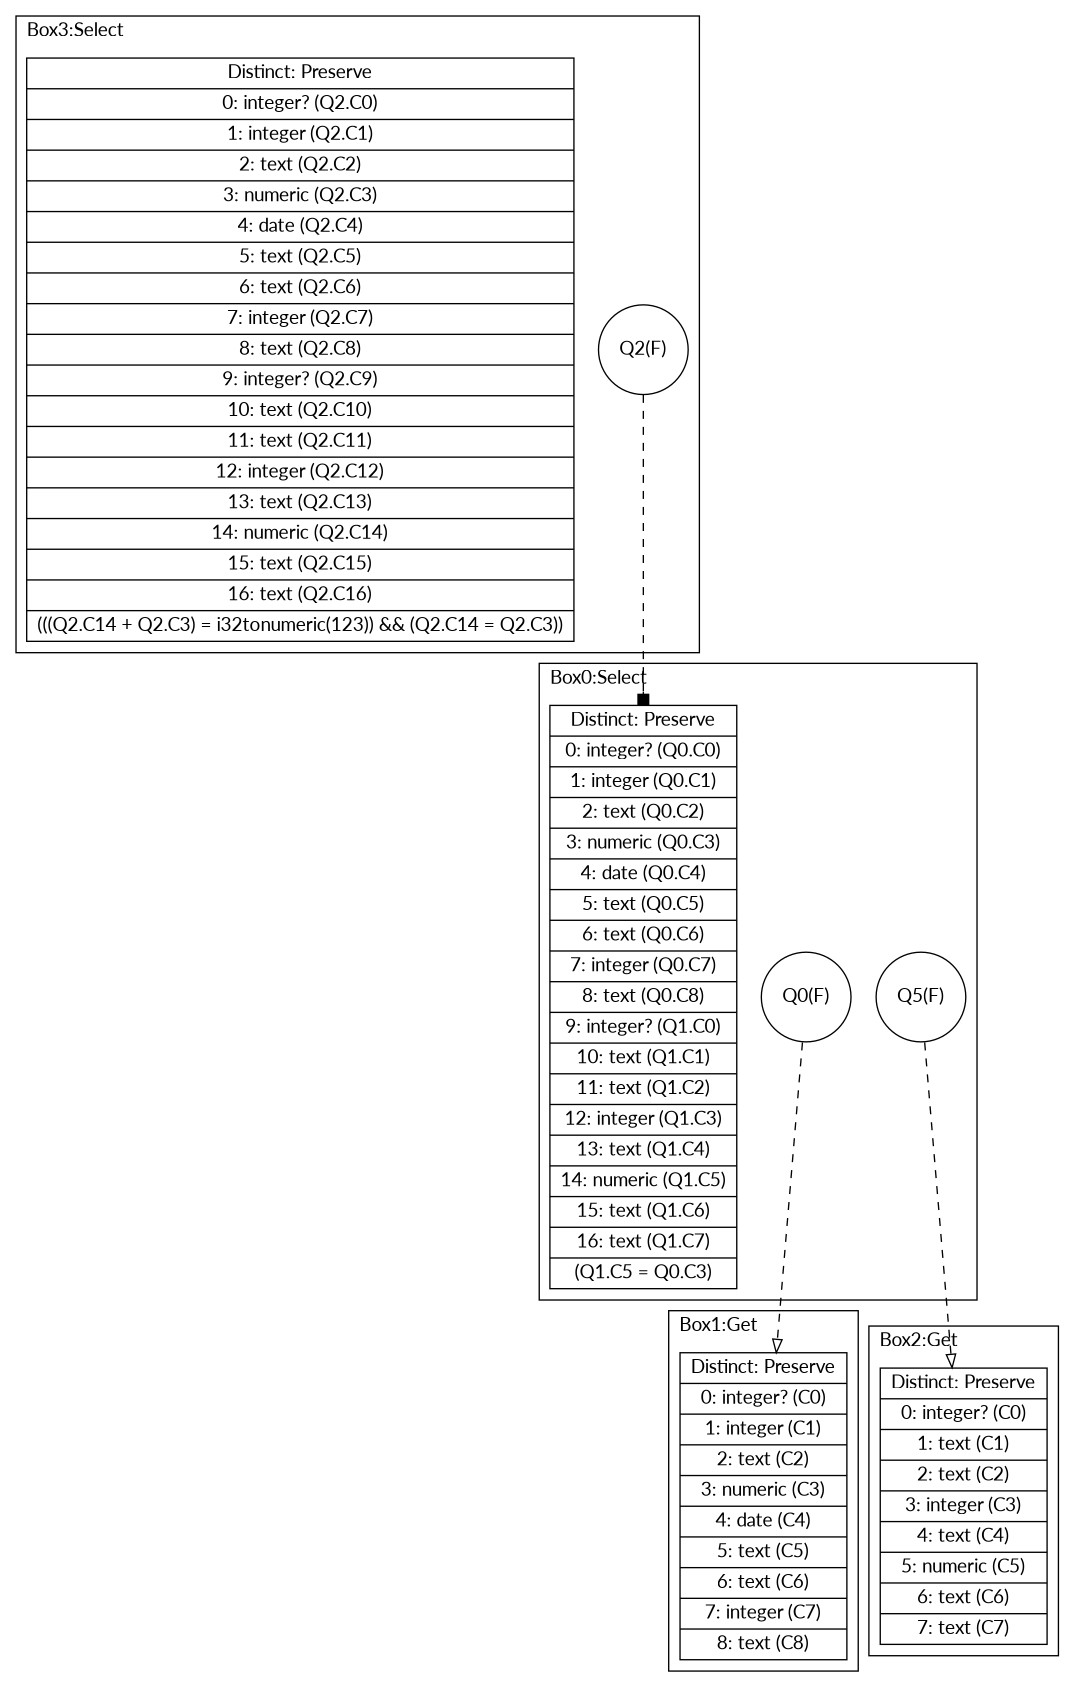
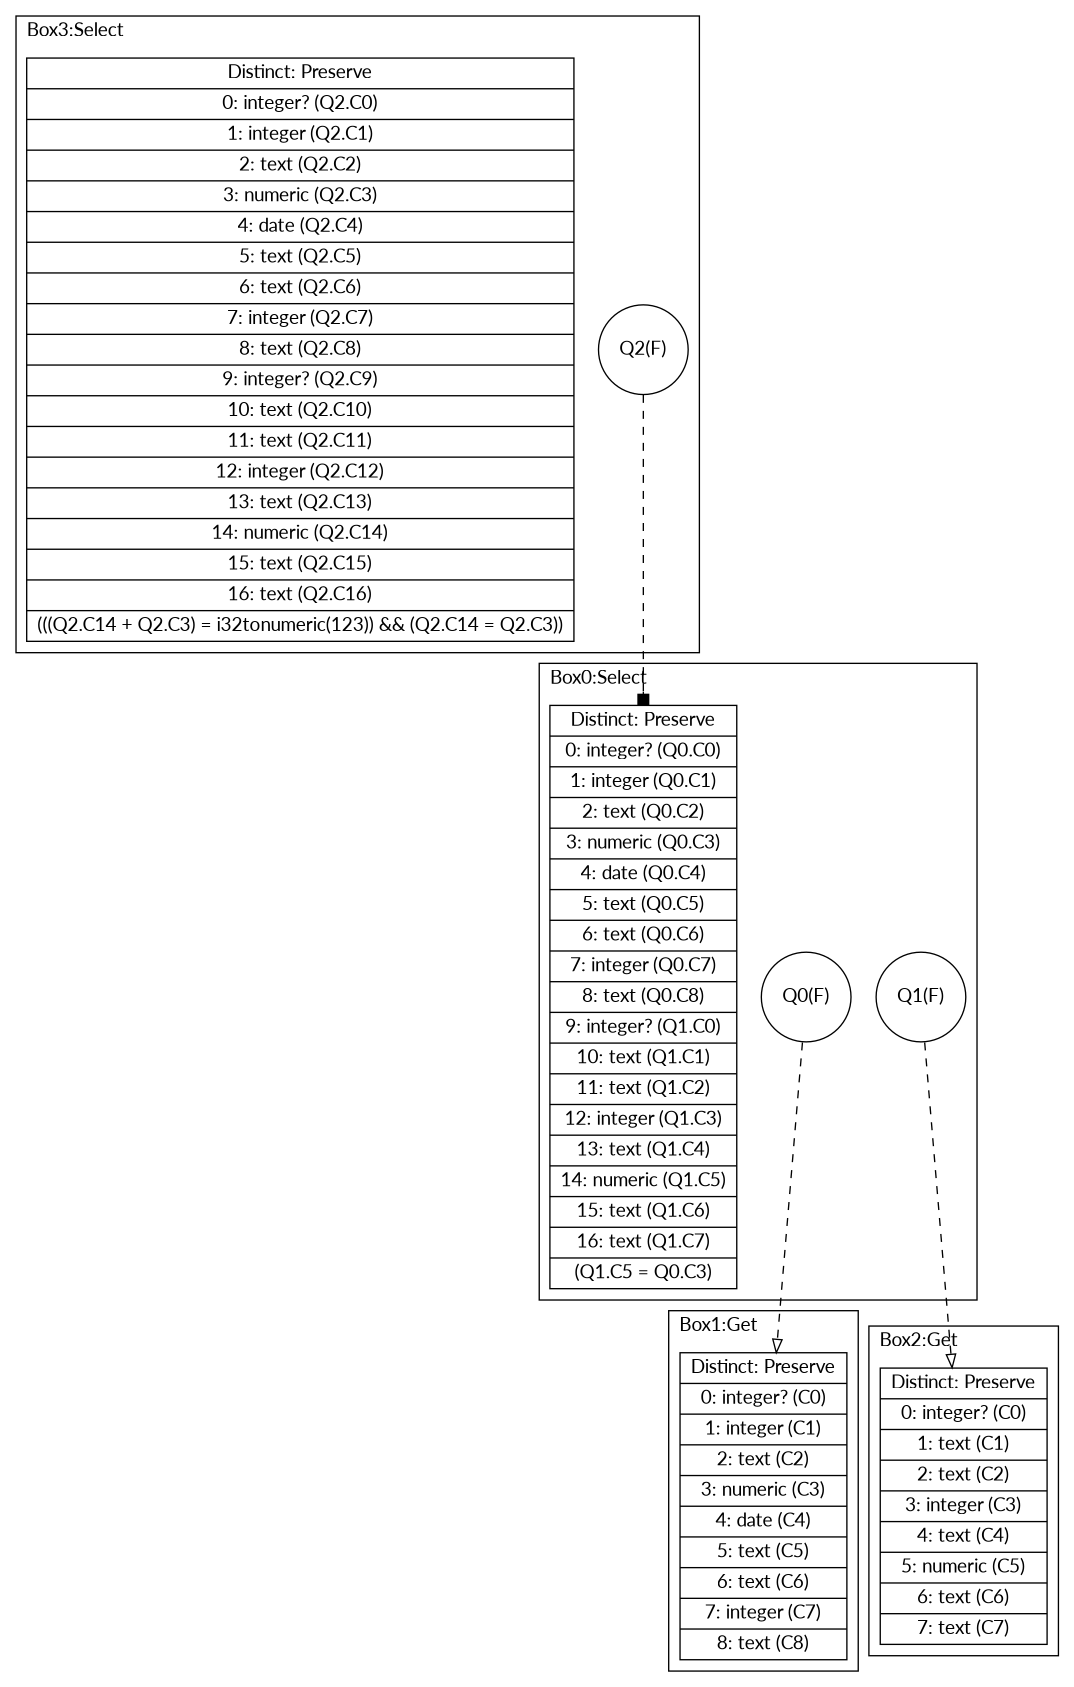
(921, 997) -> (921, 997)
